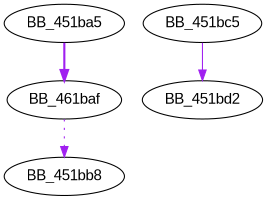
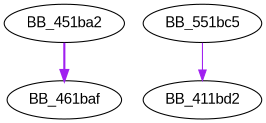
(64, 23) -> (64, 23)
(202, 23) -> (202, 23)
(202, 100) -> (202, 100)
(64, 176) -> none
